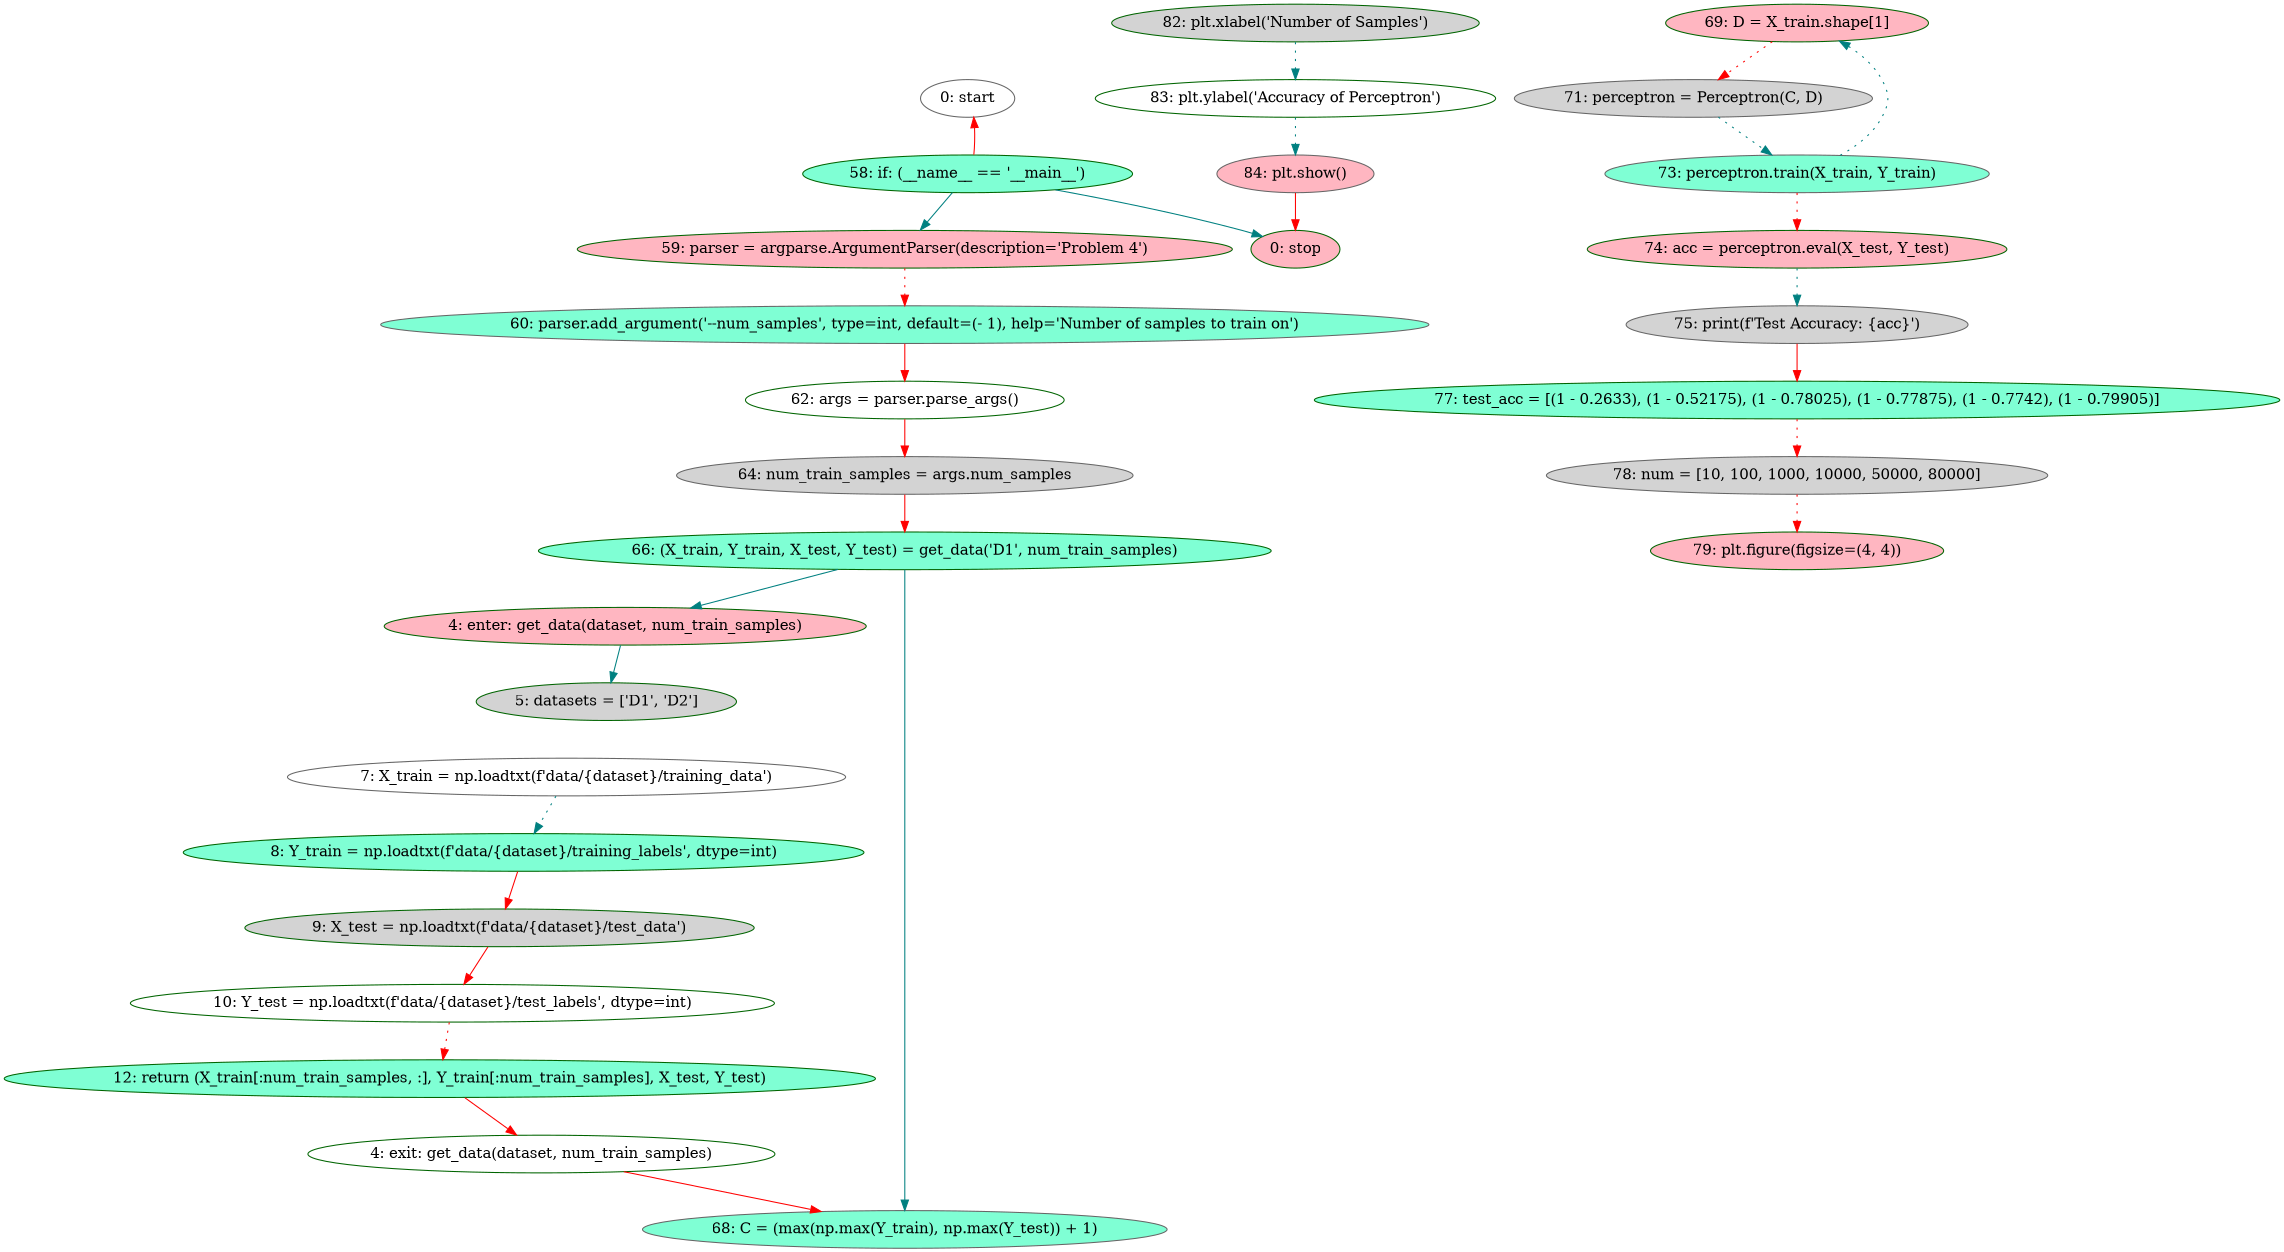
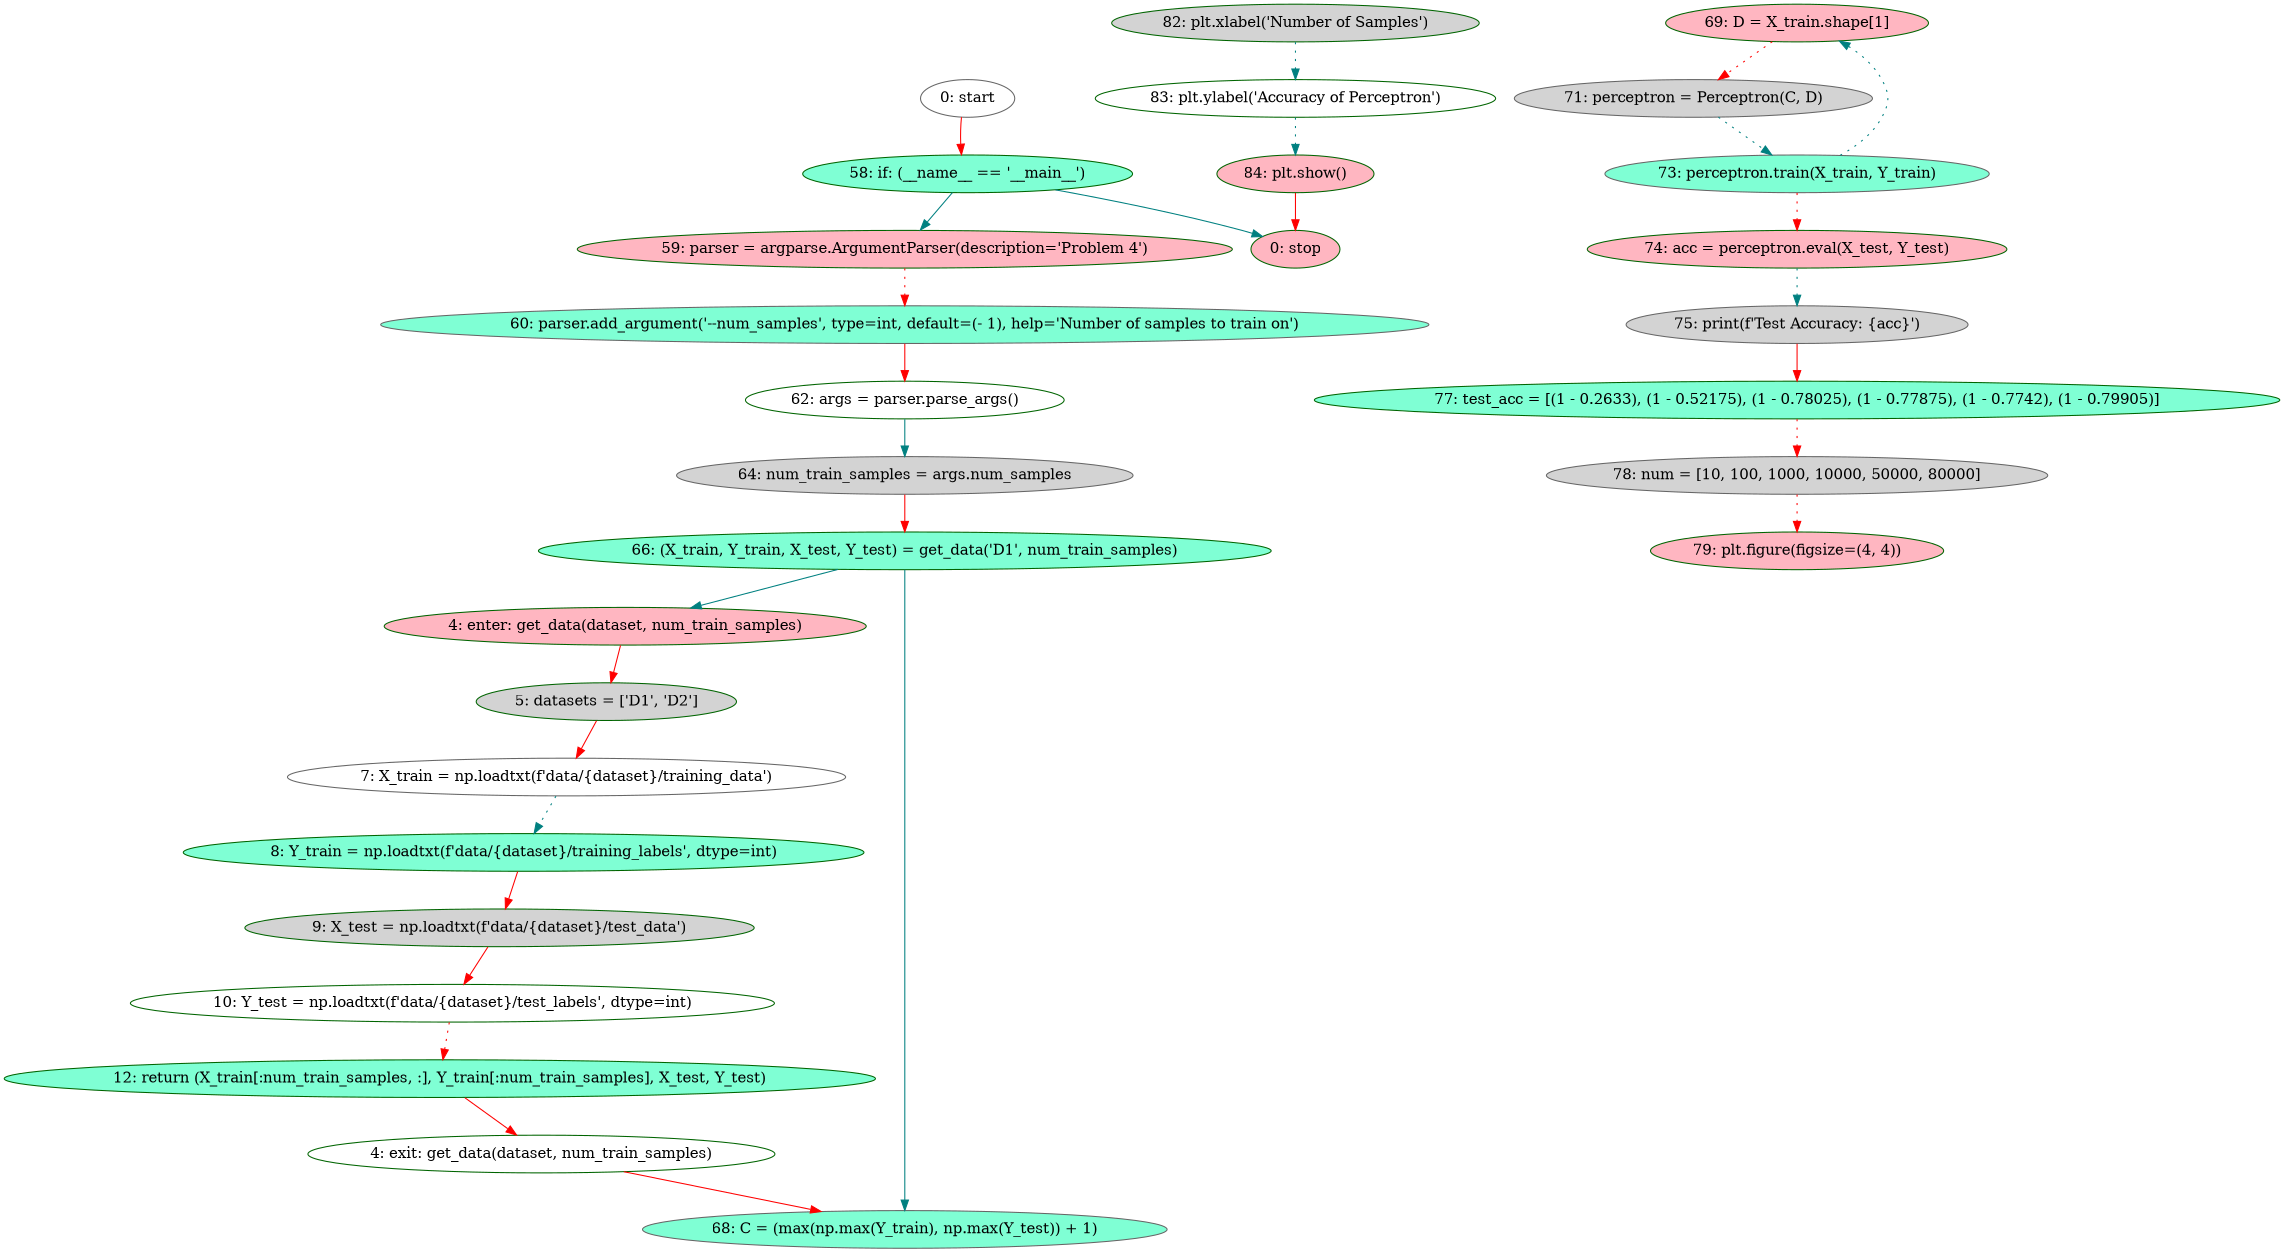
(975, 141) -> (961, 131)
(1295, 174) -> (1295, 174)
(905, 433) -> (905, 433)
(617, 659) -> (617, 659)
none -> (589, 735)
